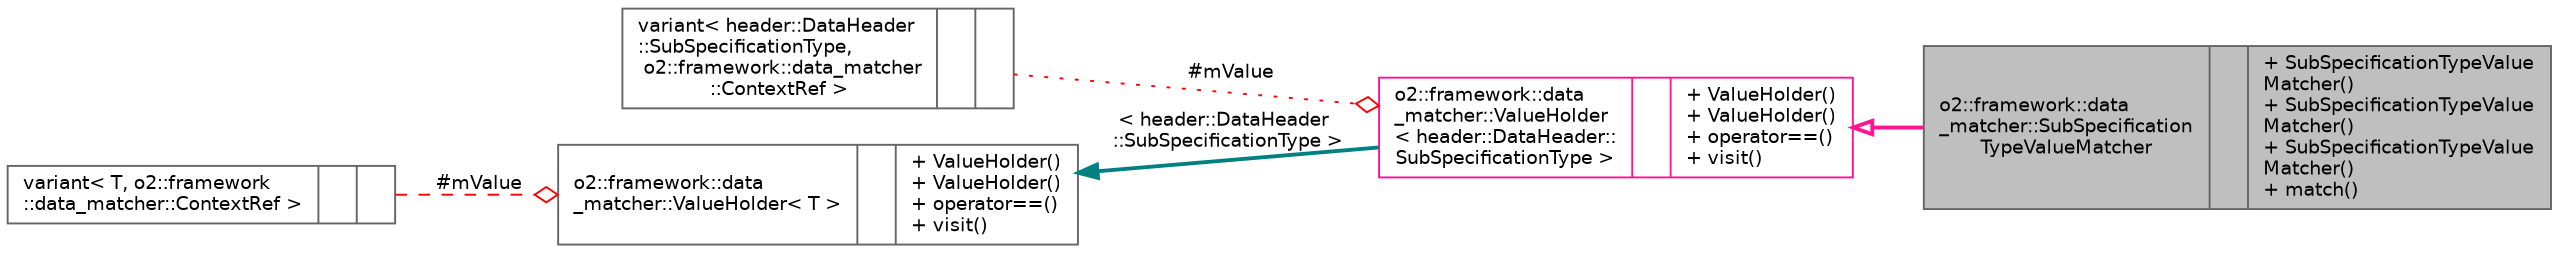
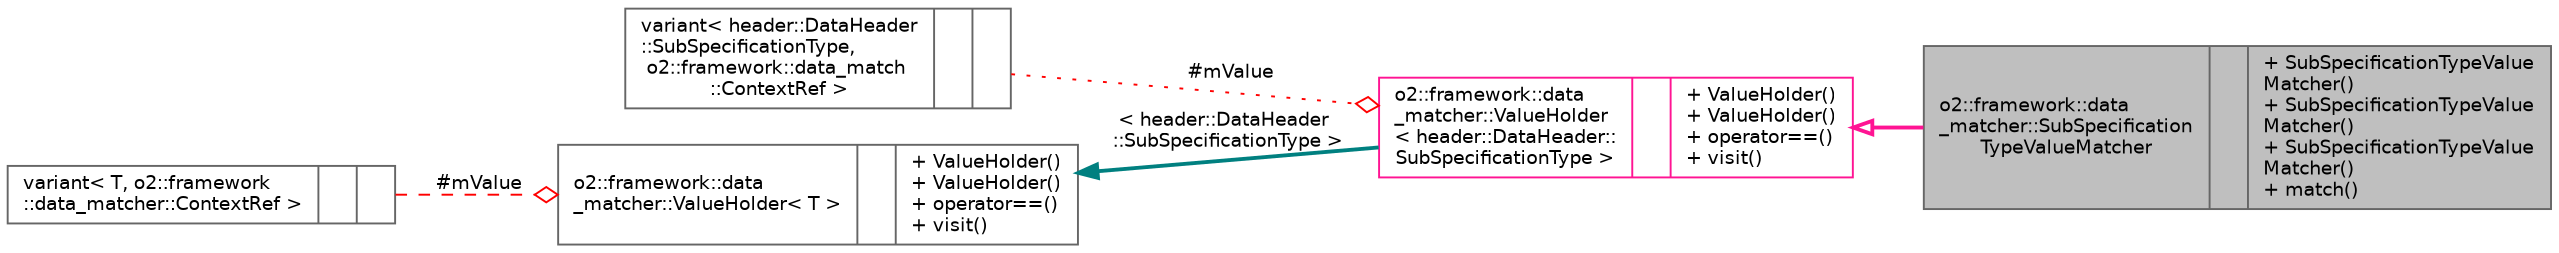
(780, 68) -> (774, 68)
